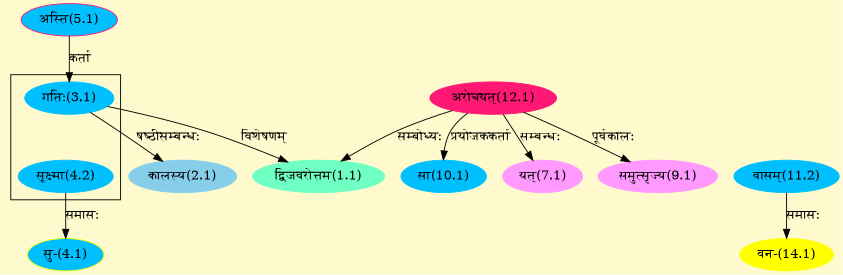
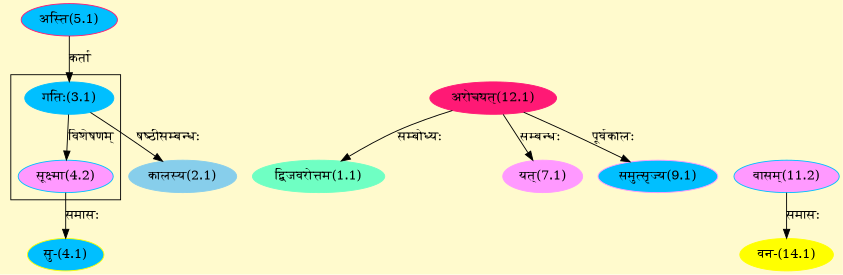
(195, 128) -> (68, 133)
(66, 176) -> (66, 176)
(444, 176) -> none
(658, 176) -> (658, 176)
(787, 176) -> (787, 176)
